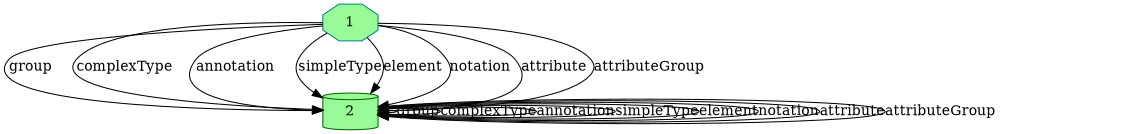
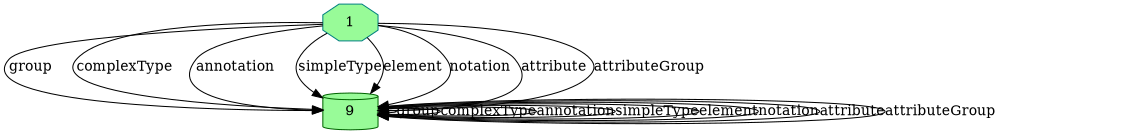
(350, 111) -> (350, 111)
